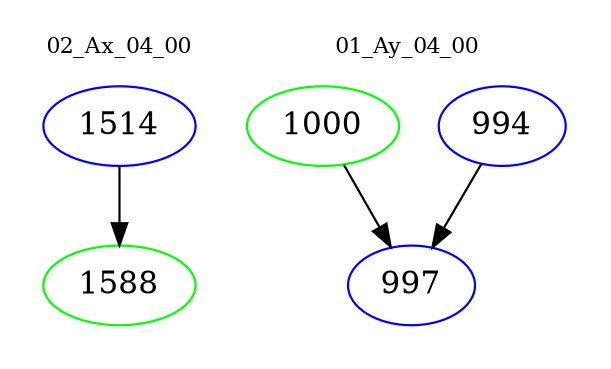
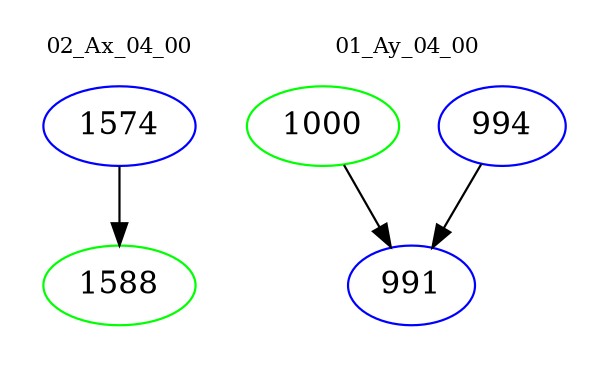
(119, 126) -> (119, 126)
(412, 285) -> (412, 285)
